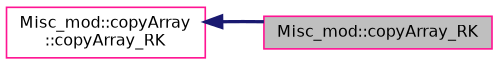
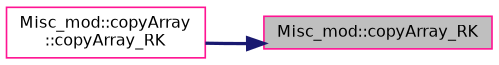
(243, 22) -> (226, 44)
